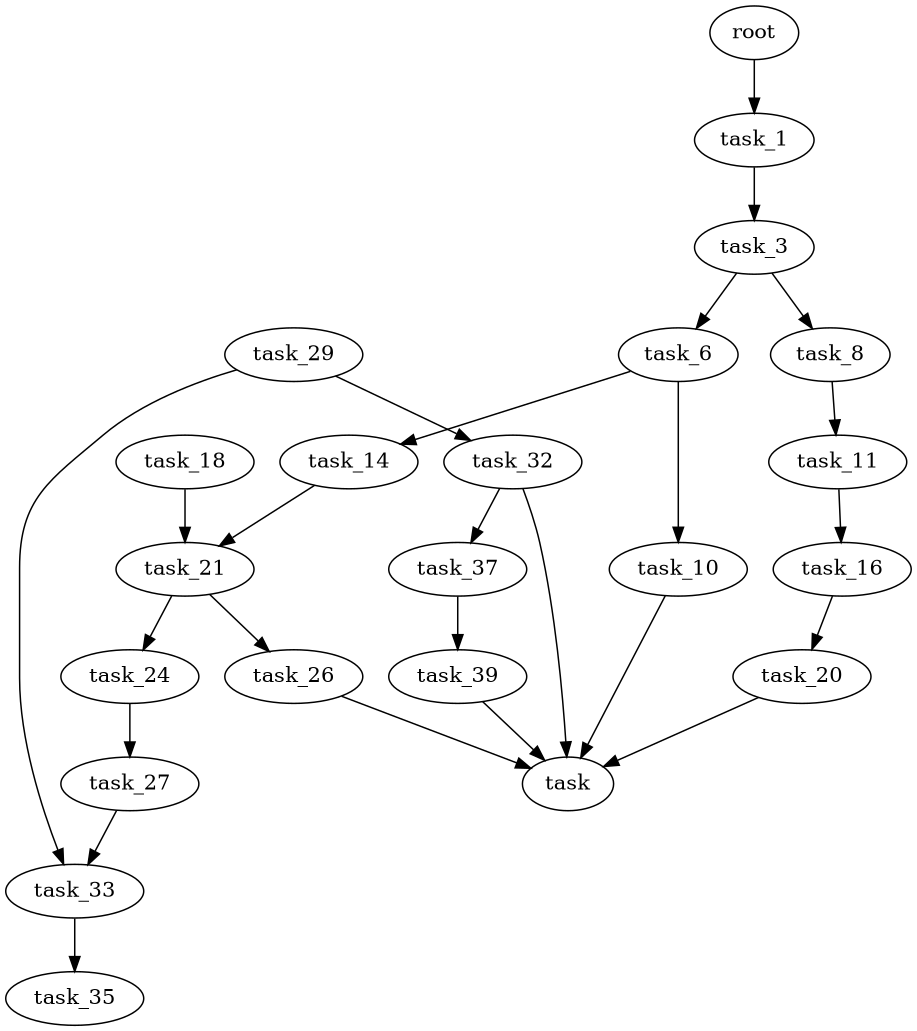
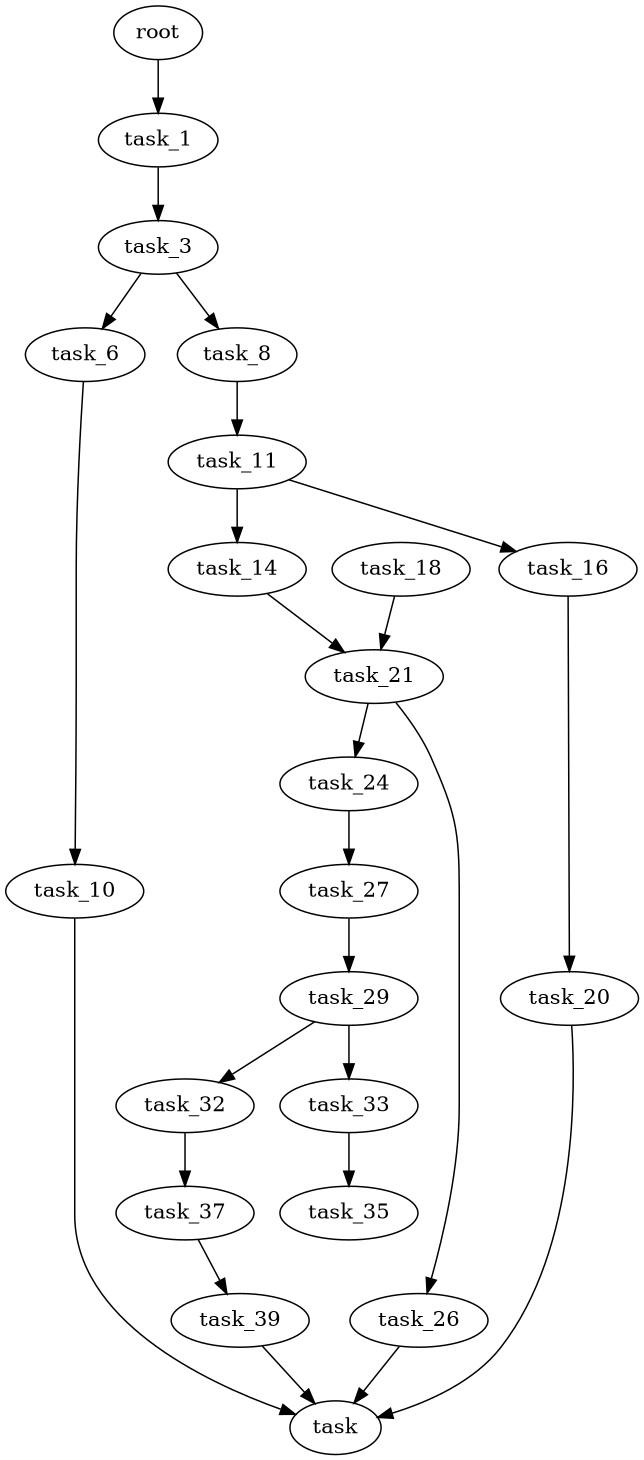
(523, 405) -> (237, 508)
(553, 614) -> none
(106, 831) -> (349, 938)
